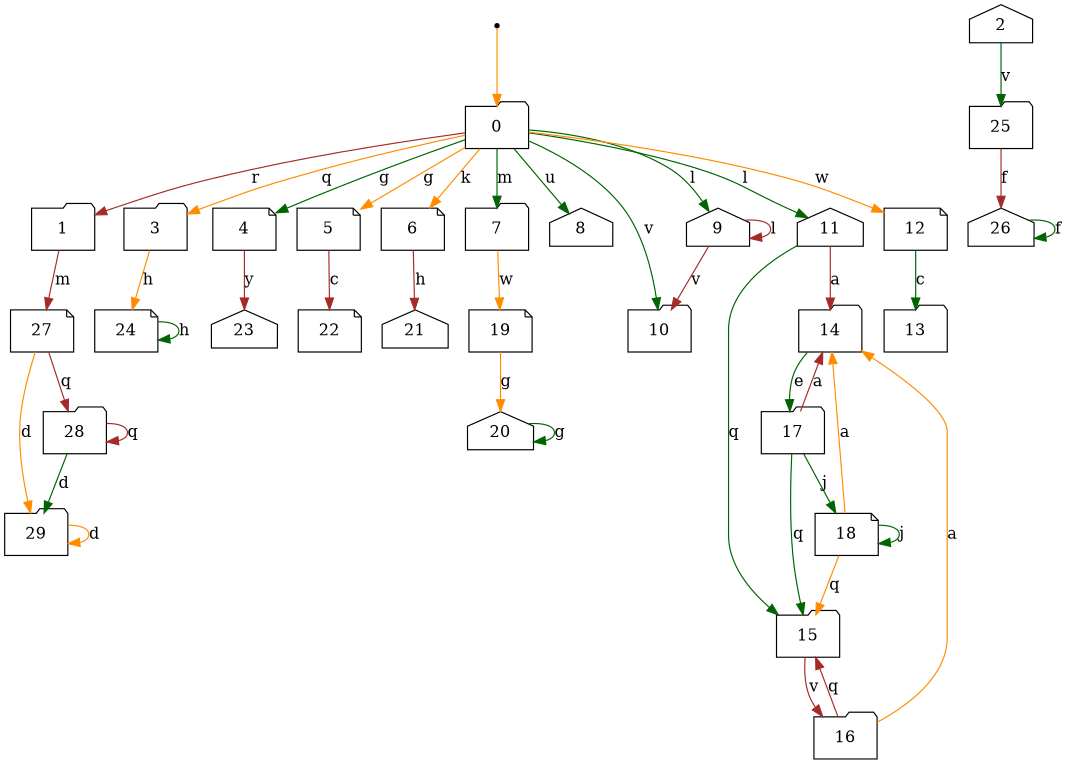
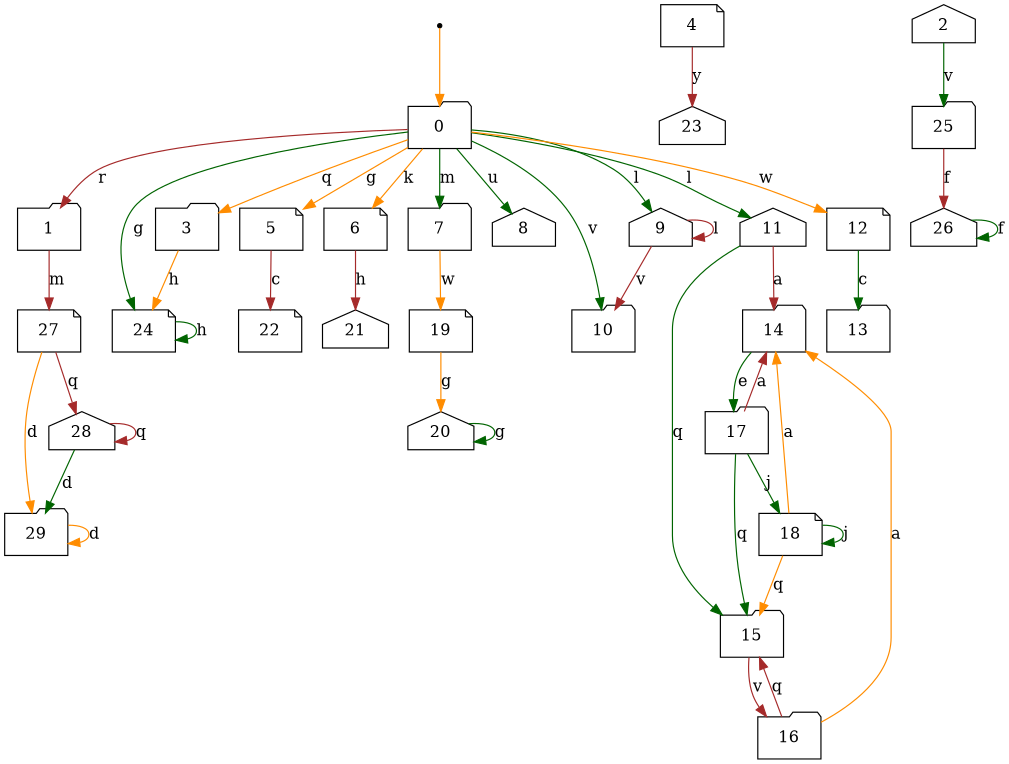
(376, 173) -> (220, 166)
(75, 433) -> (82, 433)
